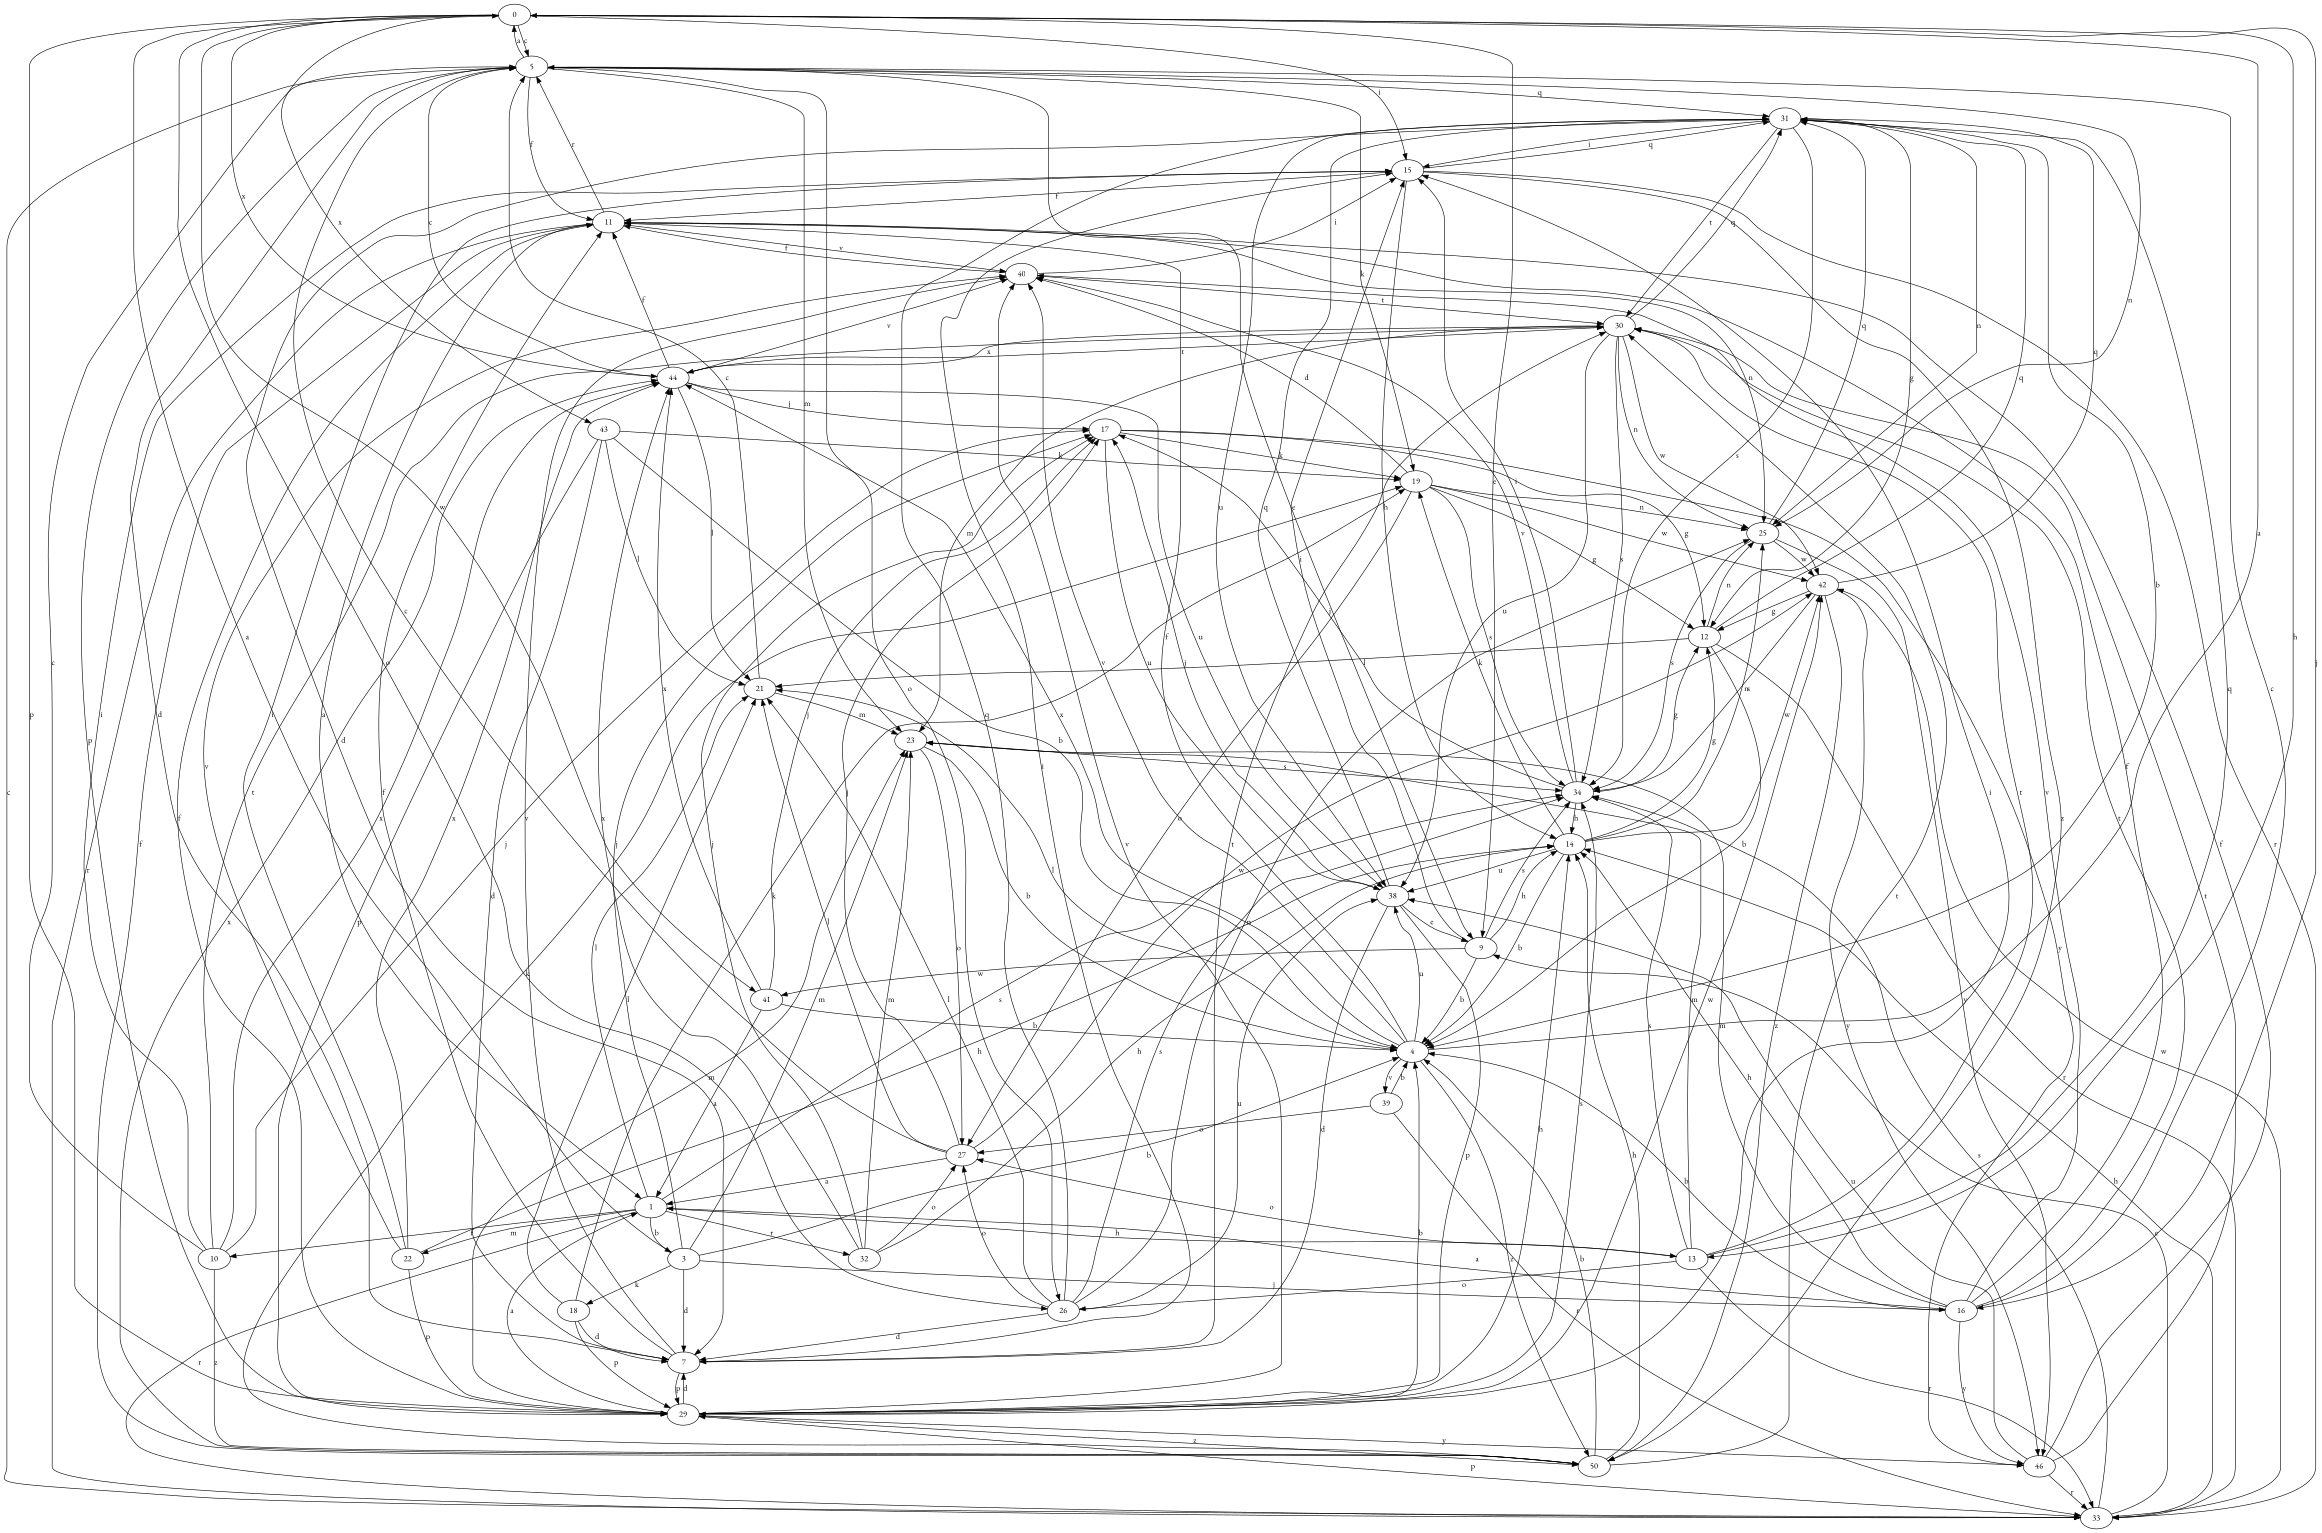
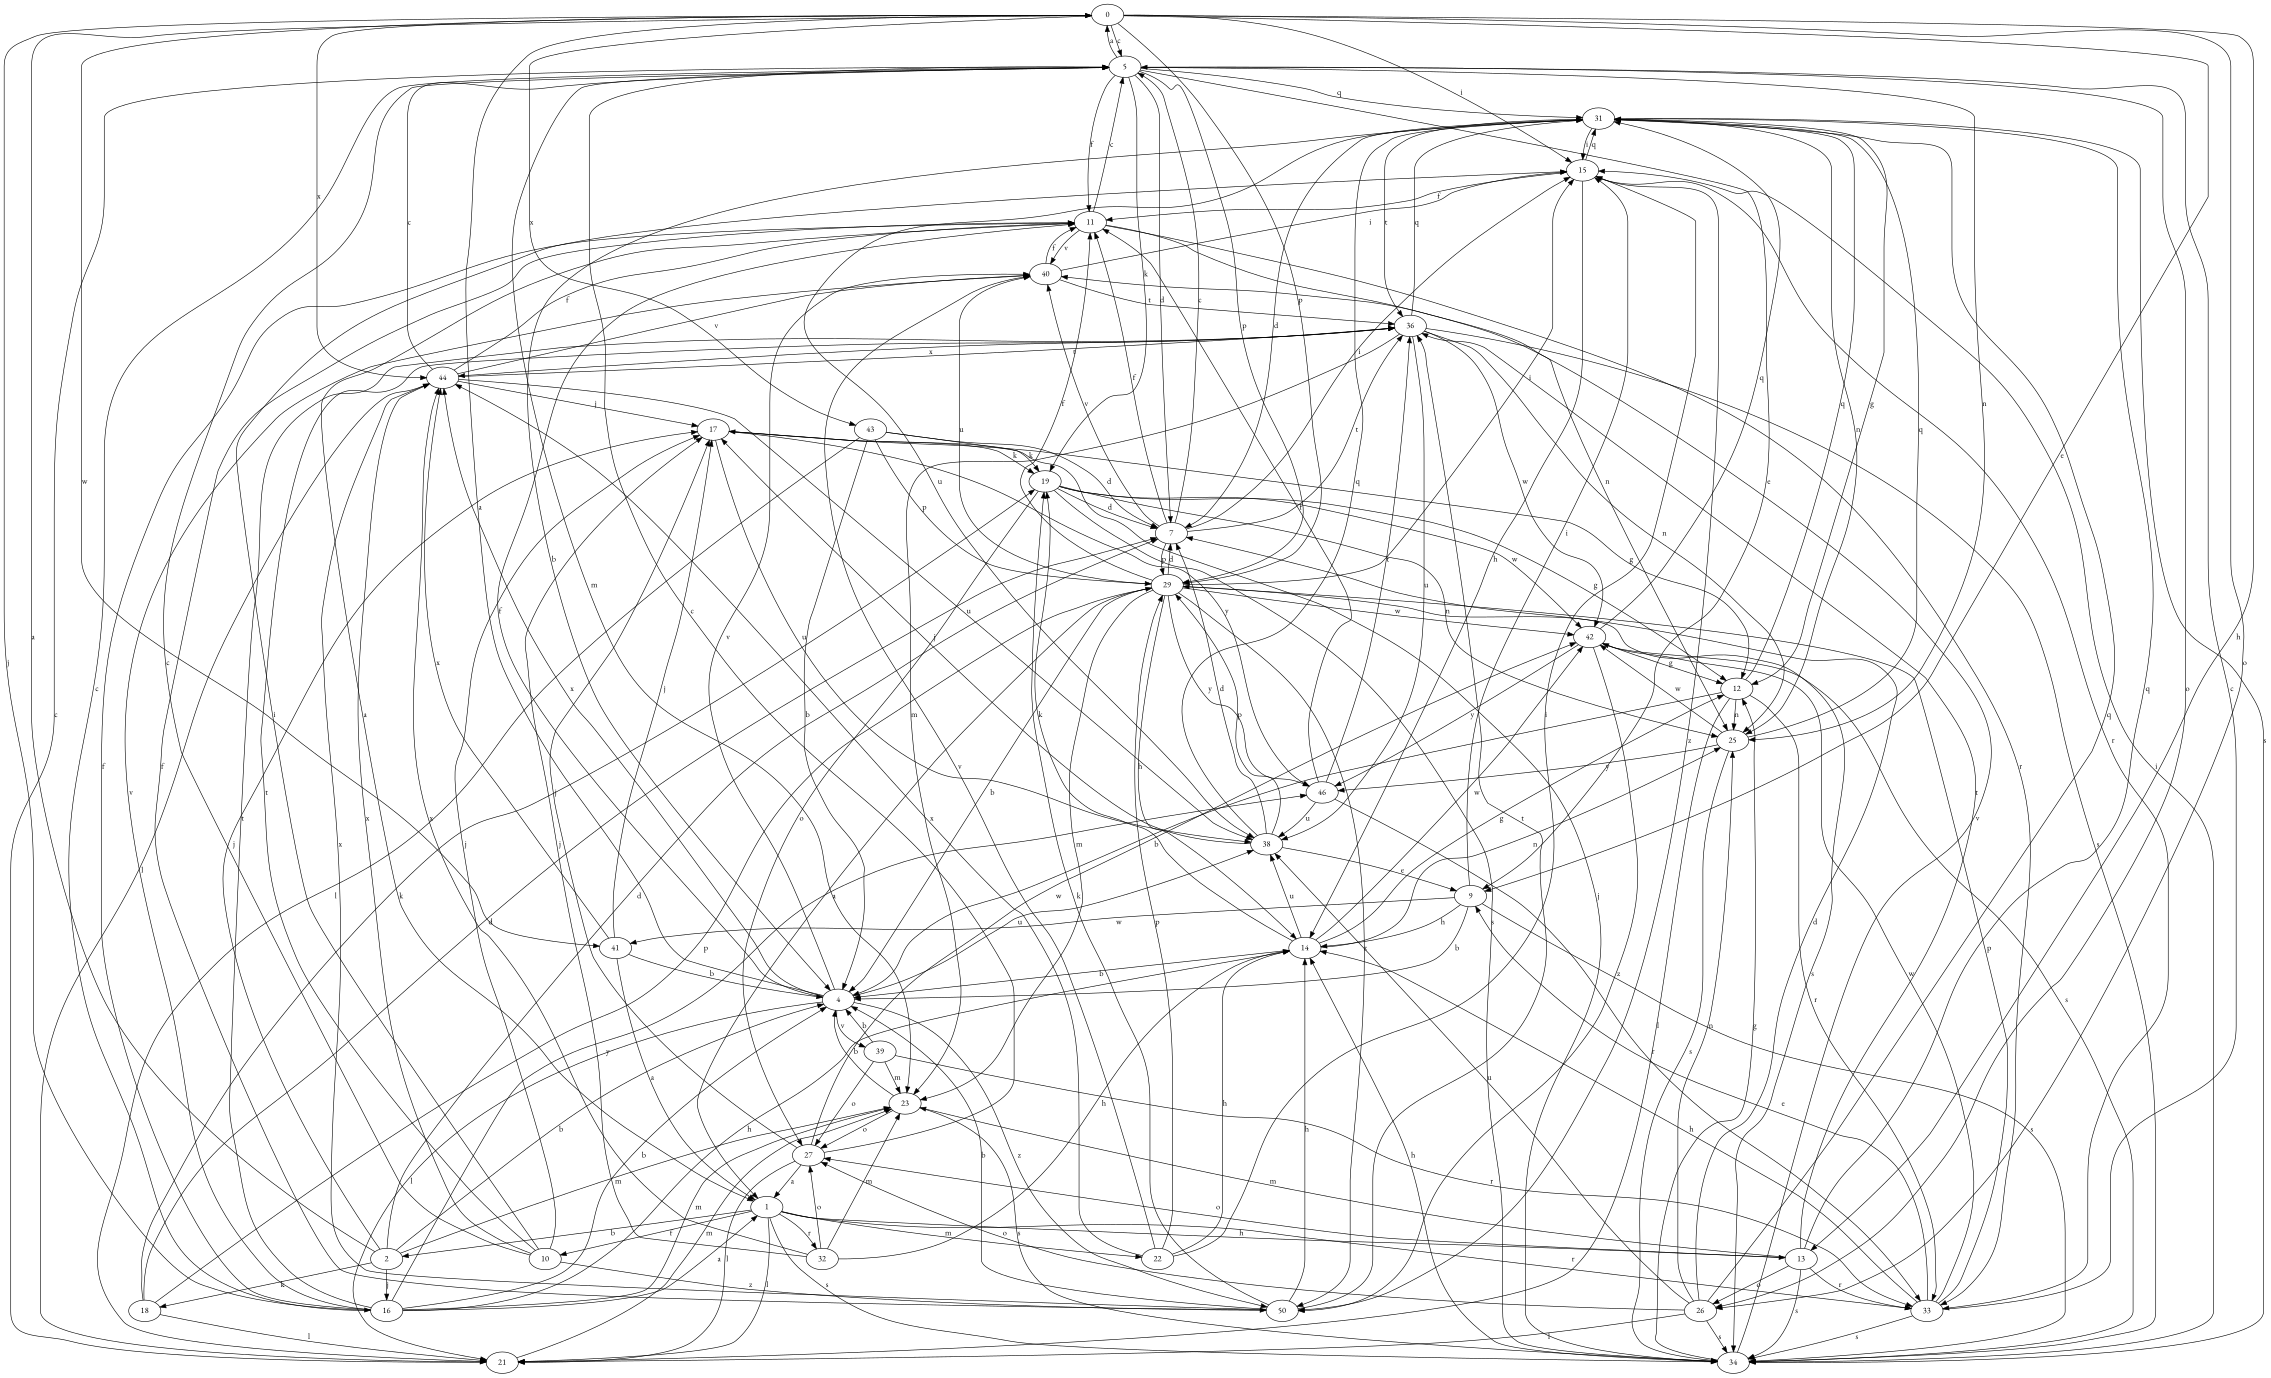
(573, 144) -> (1112, 144)
none -> (1199, 294)
(1619, 326) -> (1410, 326)
(1220, 342) -> (1103, 510)
(1127, 844) -> (962, 430)
none -> (891, 1075)
(684, 1259) -> (387, 1259)
